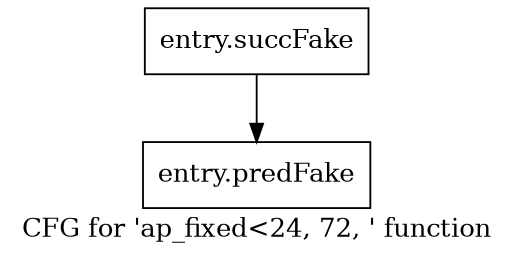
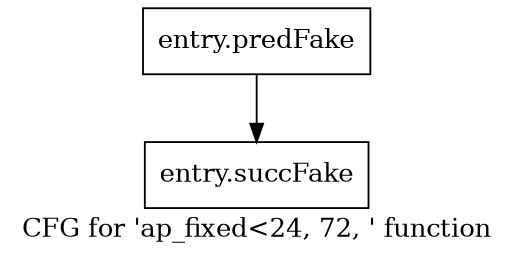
(257, 99) -> (257, 99)
